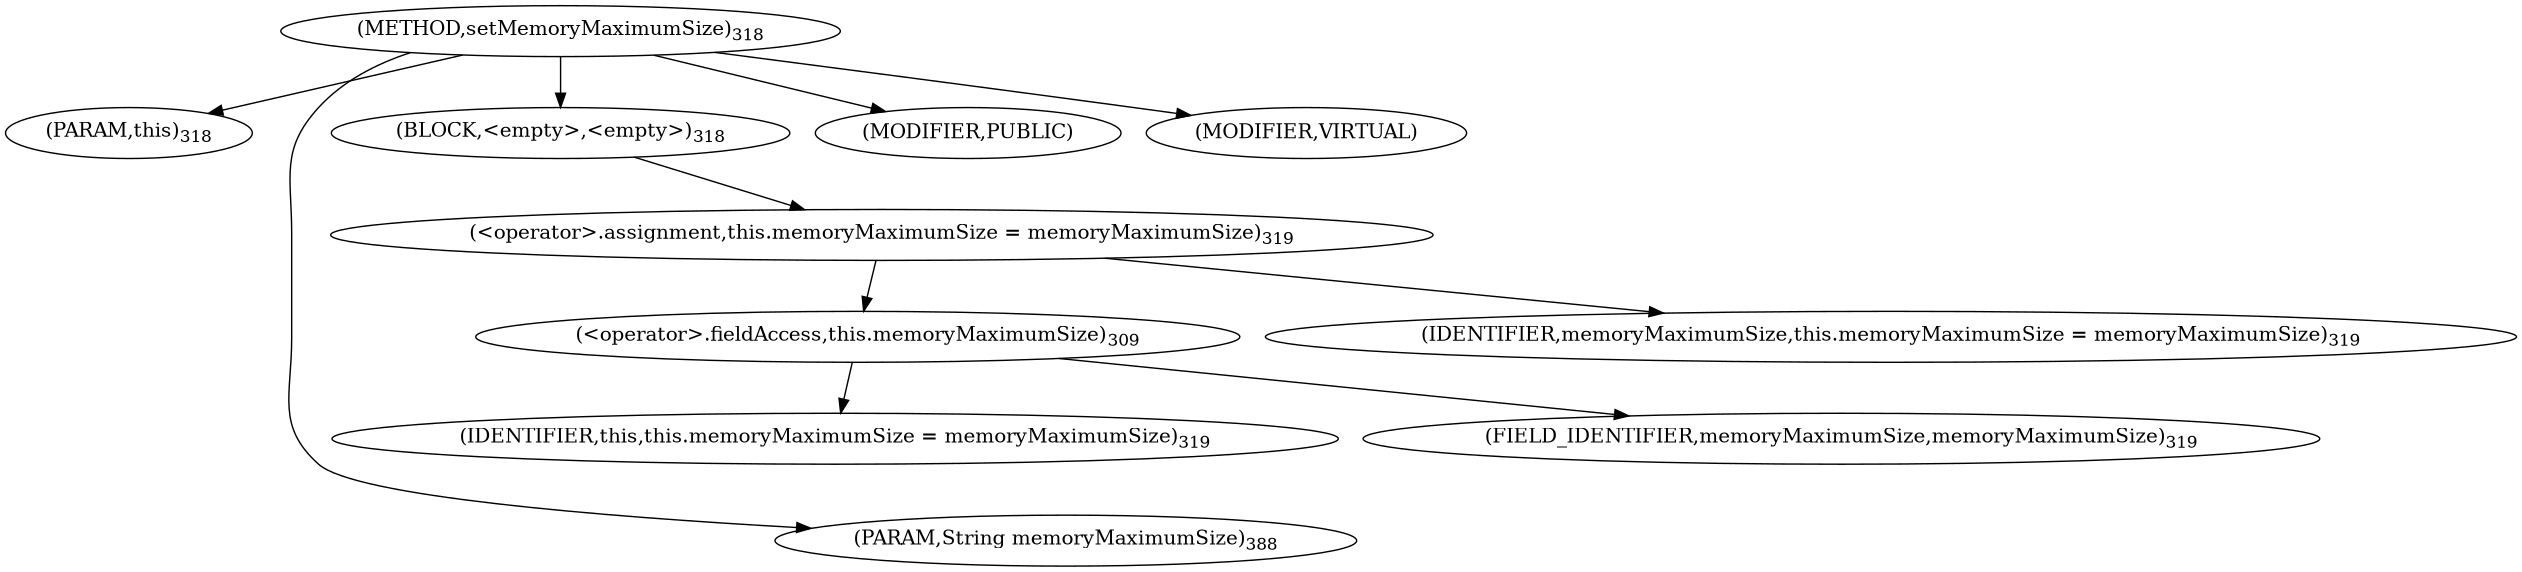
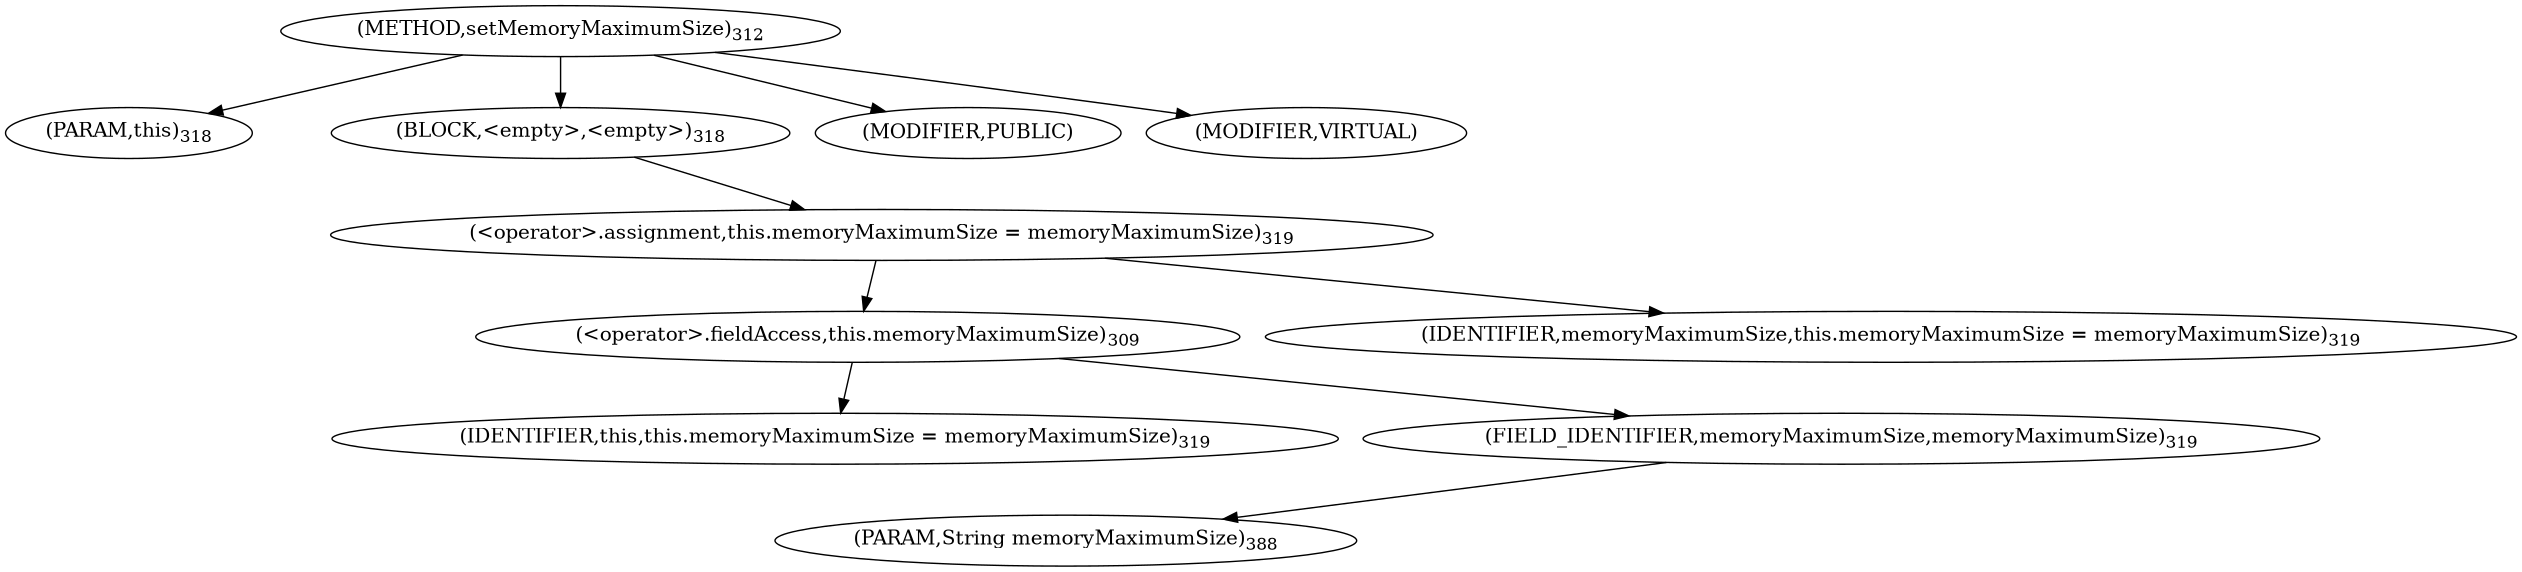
(748, 29) -> (748, 29)
(320, 465) -> (1452, 490)
